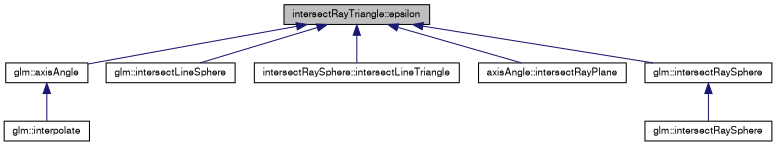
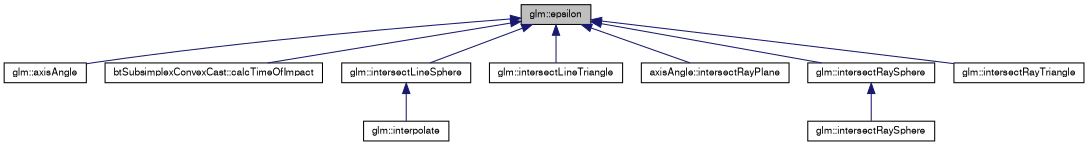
(357, 15) -> (556, 15)
none -> (214, 73)
(357, 73) -> (556, 73)
none -> (1019, 73)
(47, 107) -> (406, 107)
